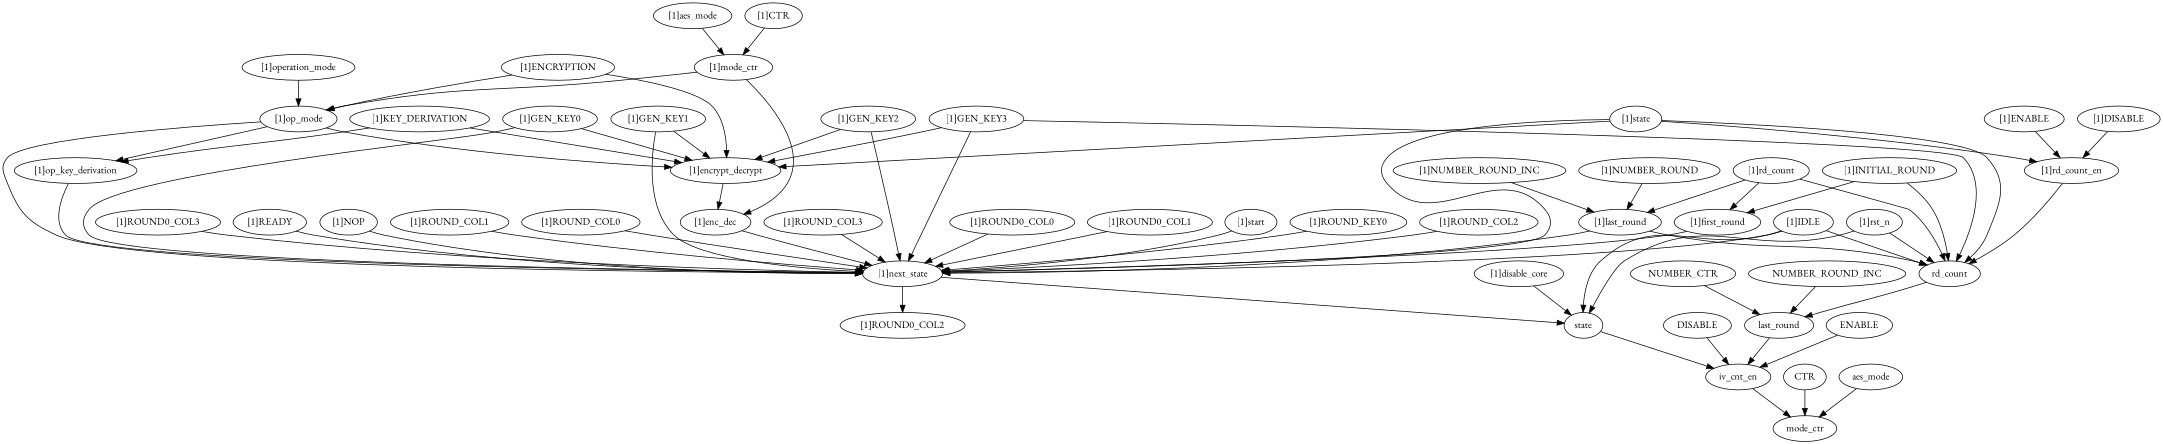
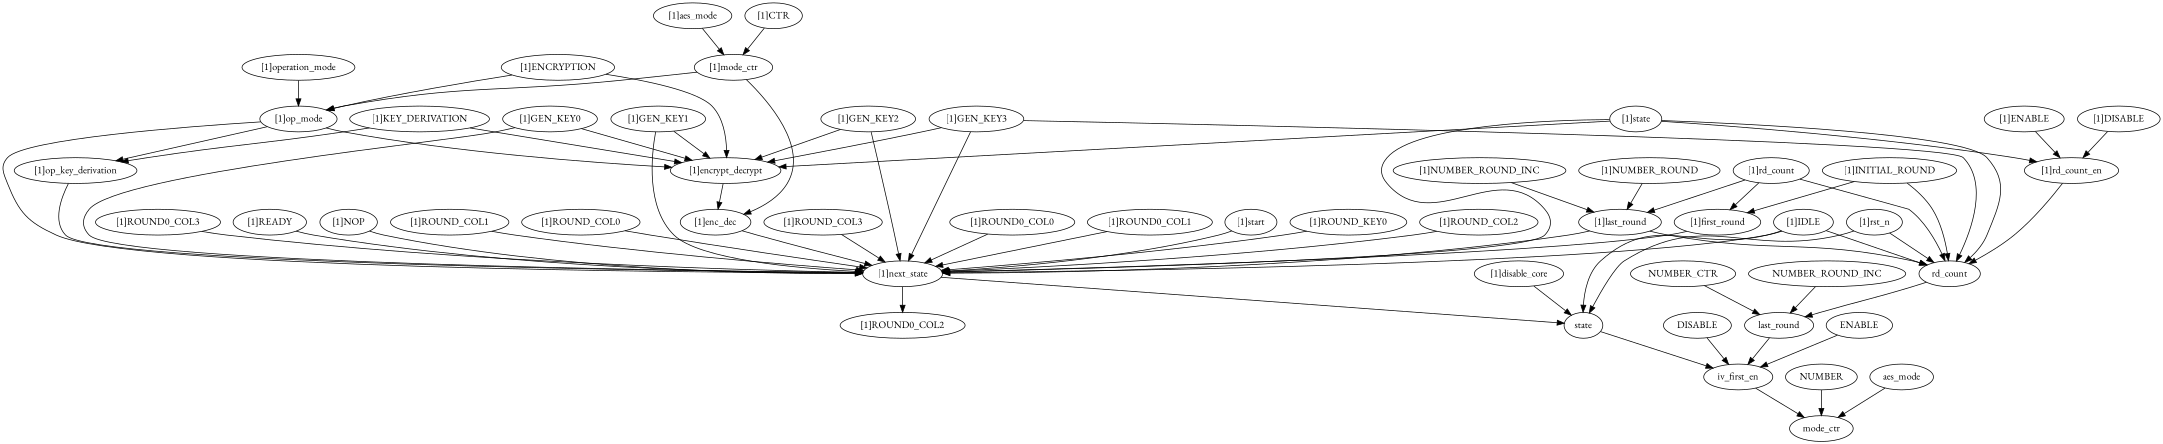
(1738, 377) -> (1738, 377)
(1805, 377) -> (1821, 377)
